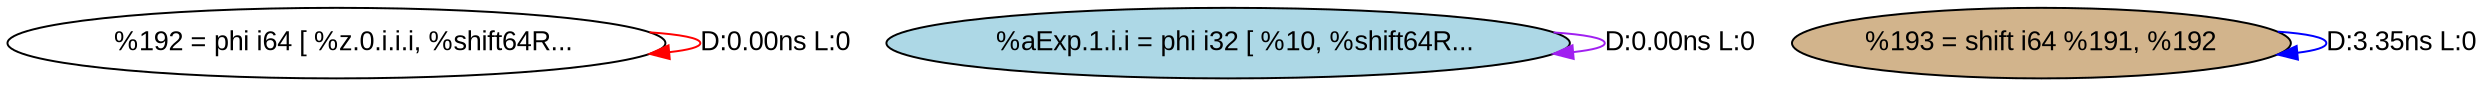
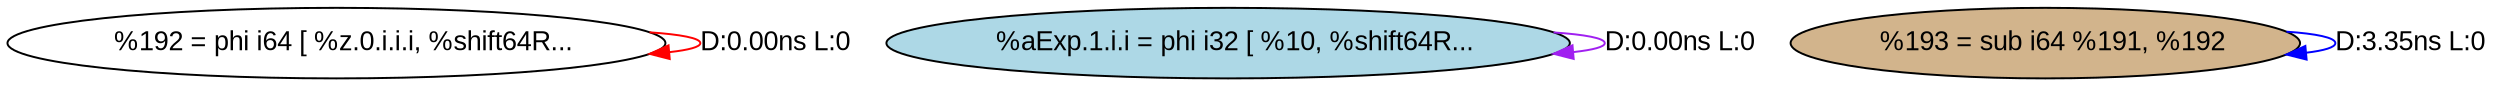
(2041, 43) -> (2045, 43)
